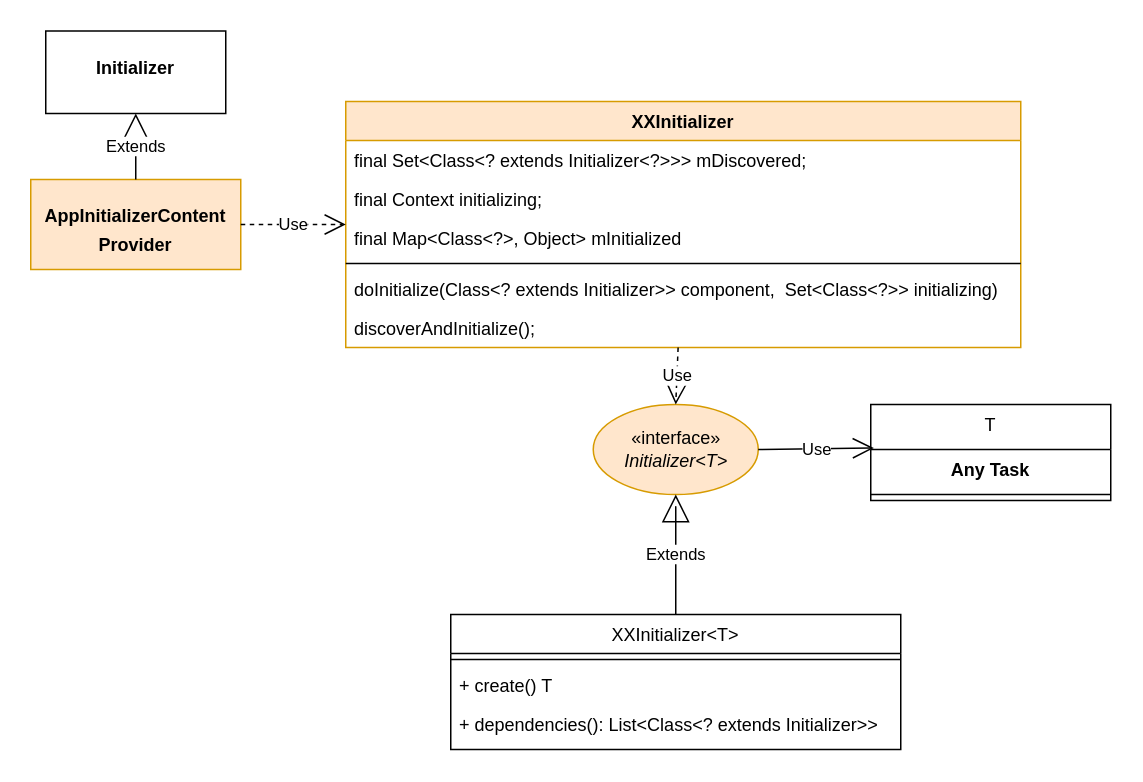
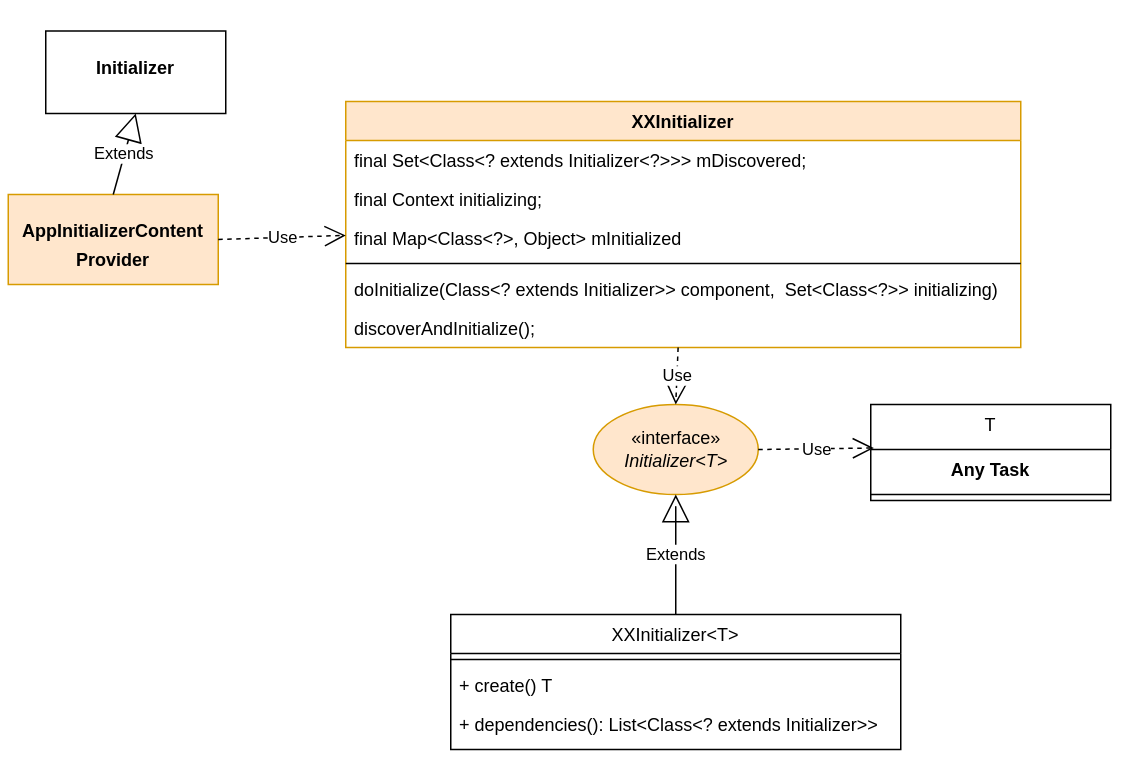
(136, 224) -> (113, 239)
(782, 449) -> (782, 449)
